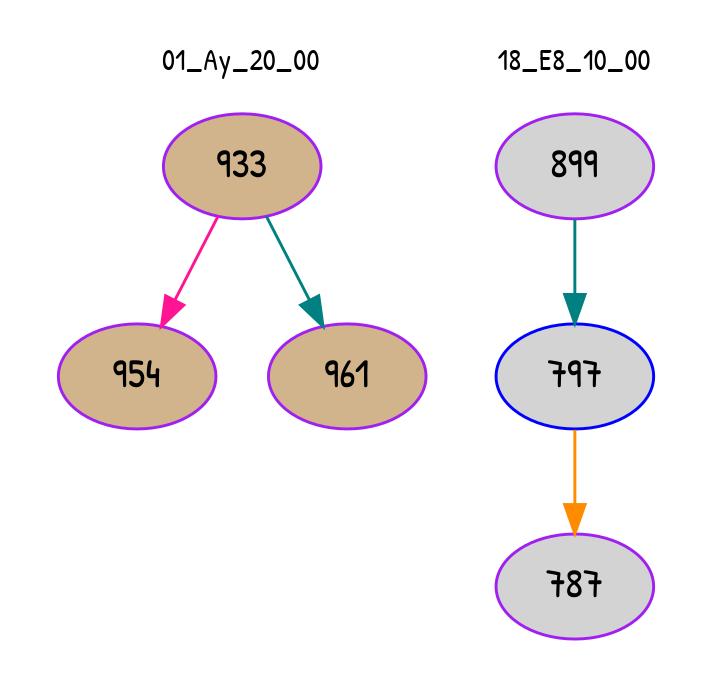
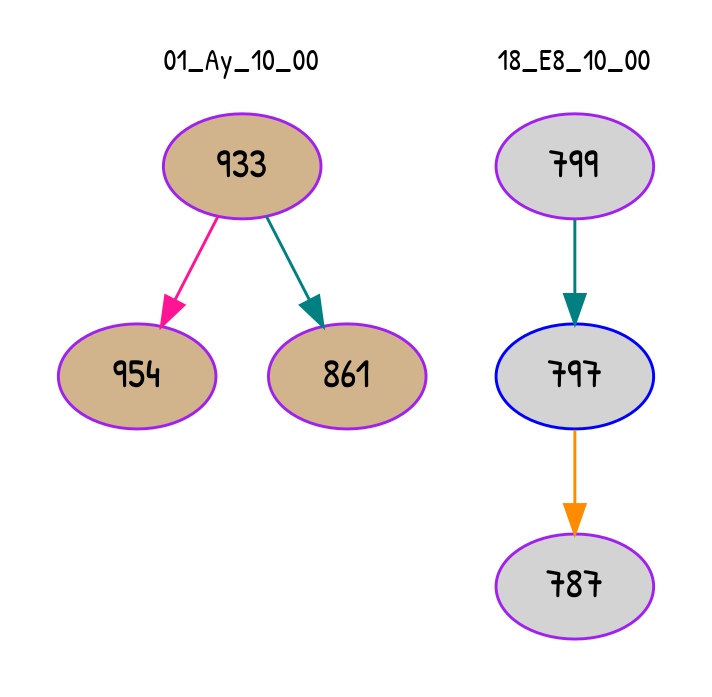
(242, 63) -> (242, 63)
(575, 166) -> (575, 166)
(347, 376) -> (347, 376)
